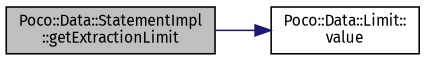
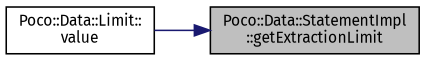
(235, 30) -> (174, 30)
